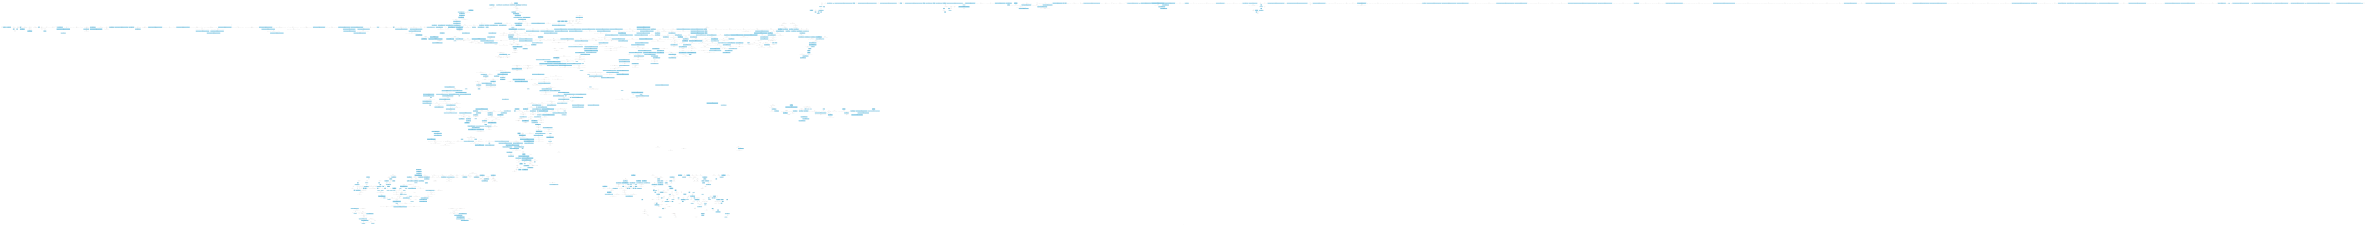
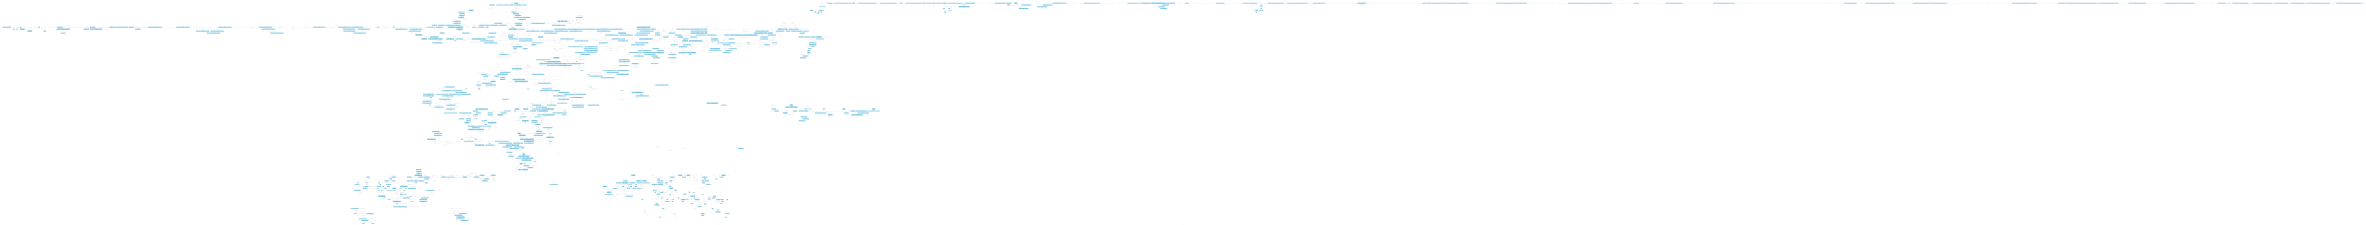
(739, 43) -> (739, 43)
